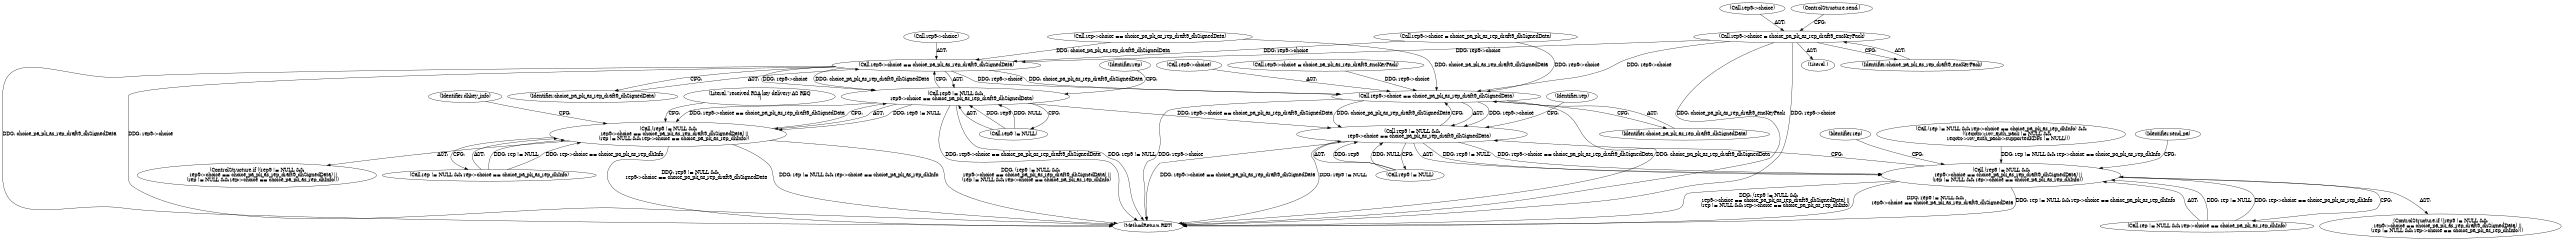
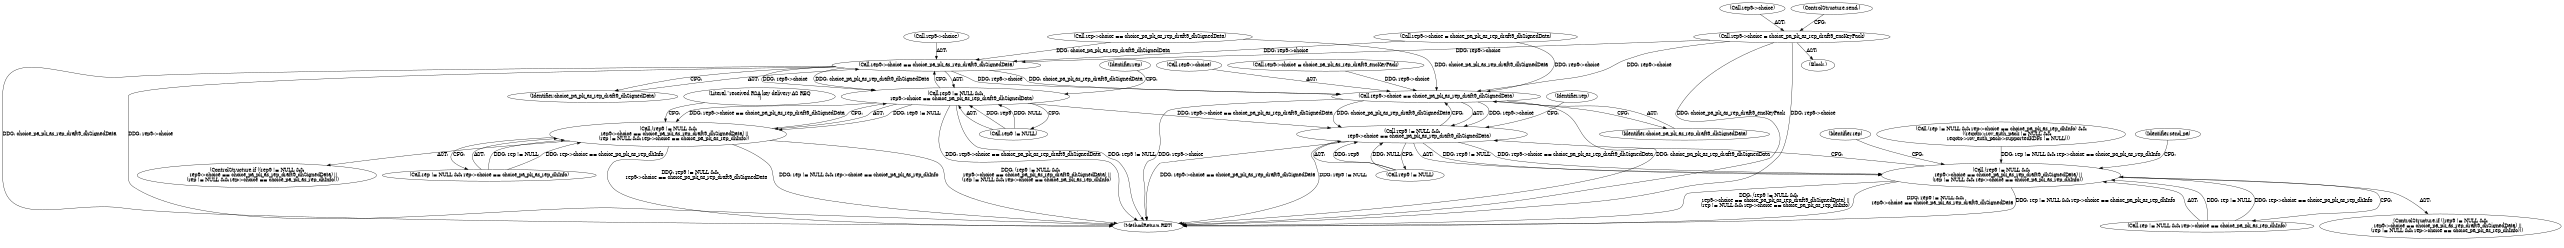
(1818, 65) -> (1818, 65)
(1922, 65) -> none
(465, 97) -> none
